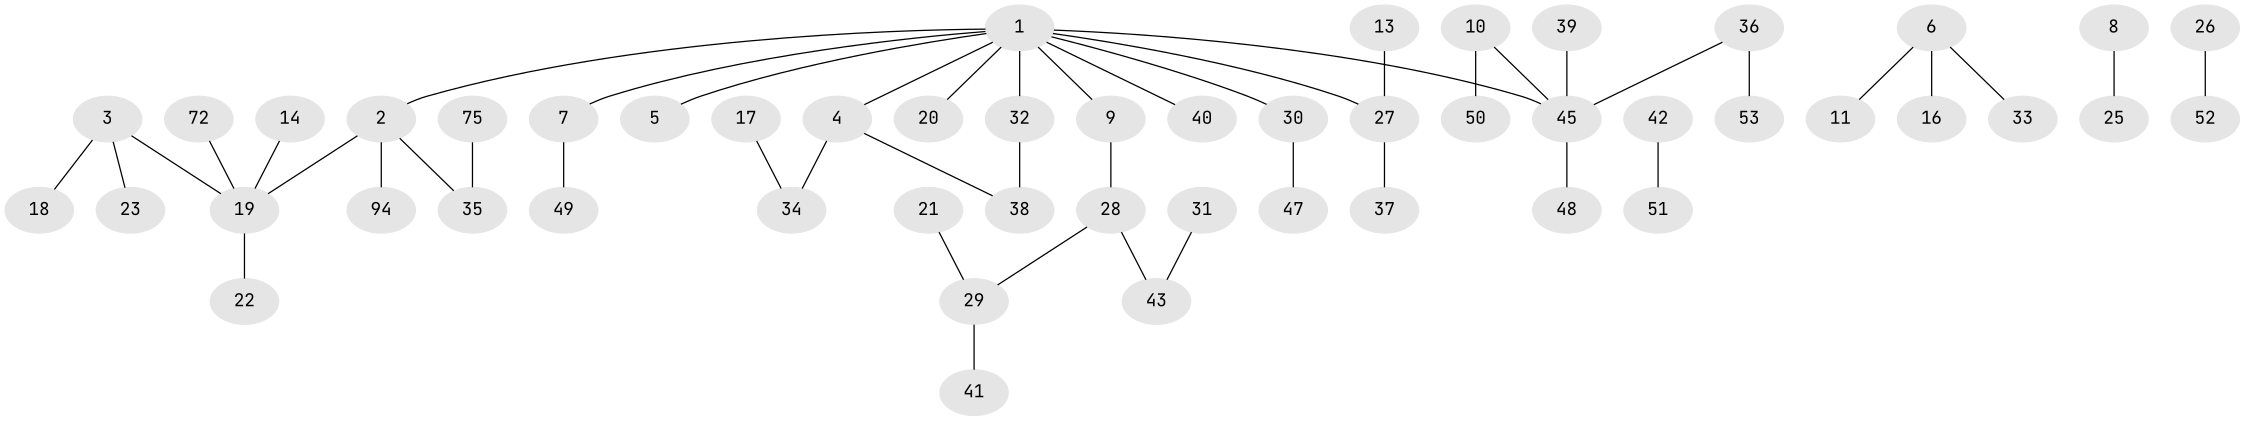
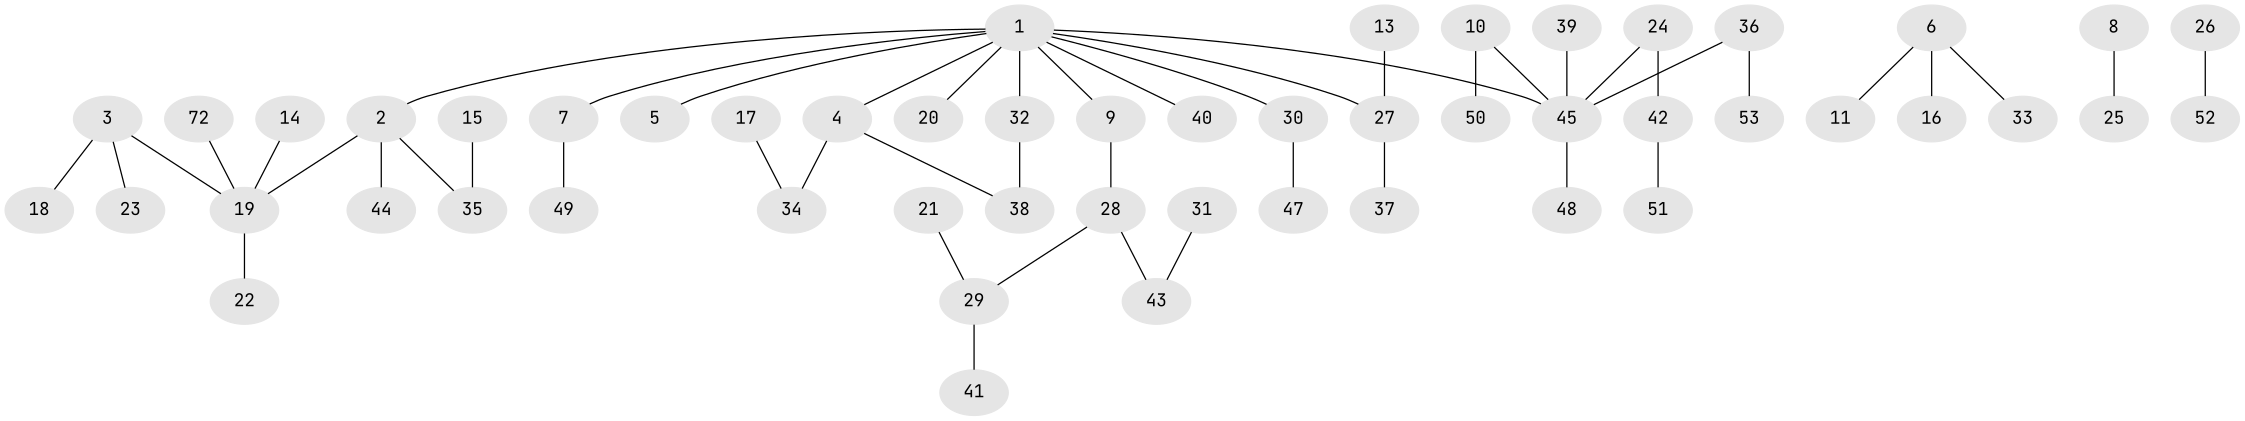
none -> (1658, 28)
(472, 119) -> (472, 119)
(381, 210) -> (381, 210)
